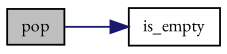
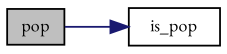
(174, 27) -> (174, 27)
